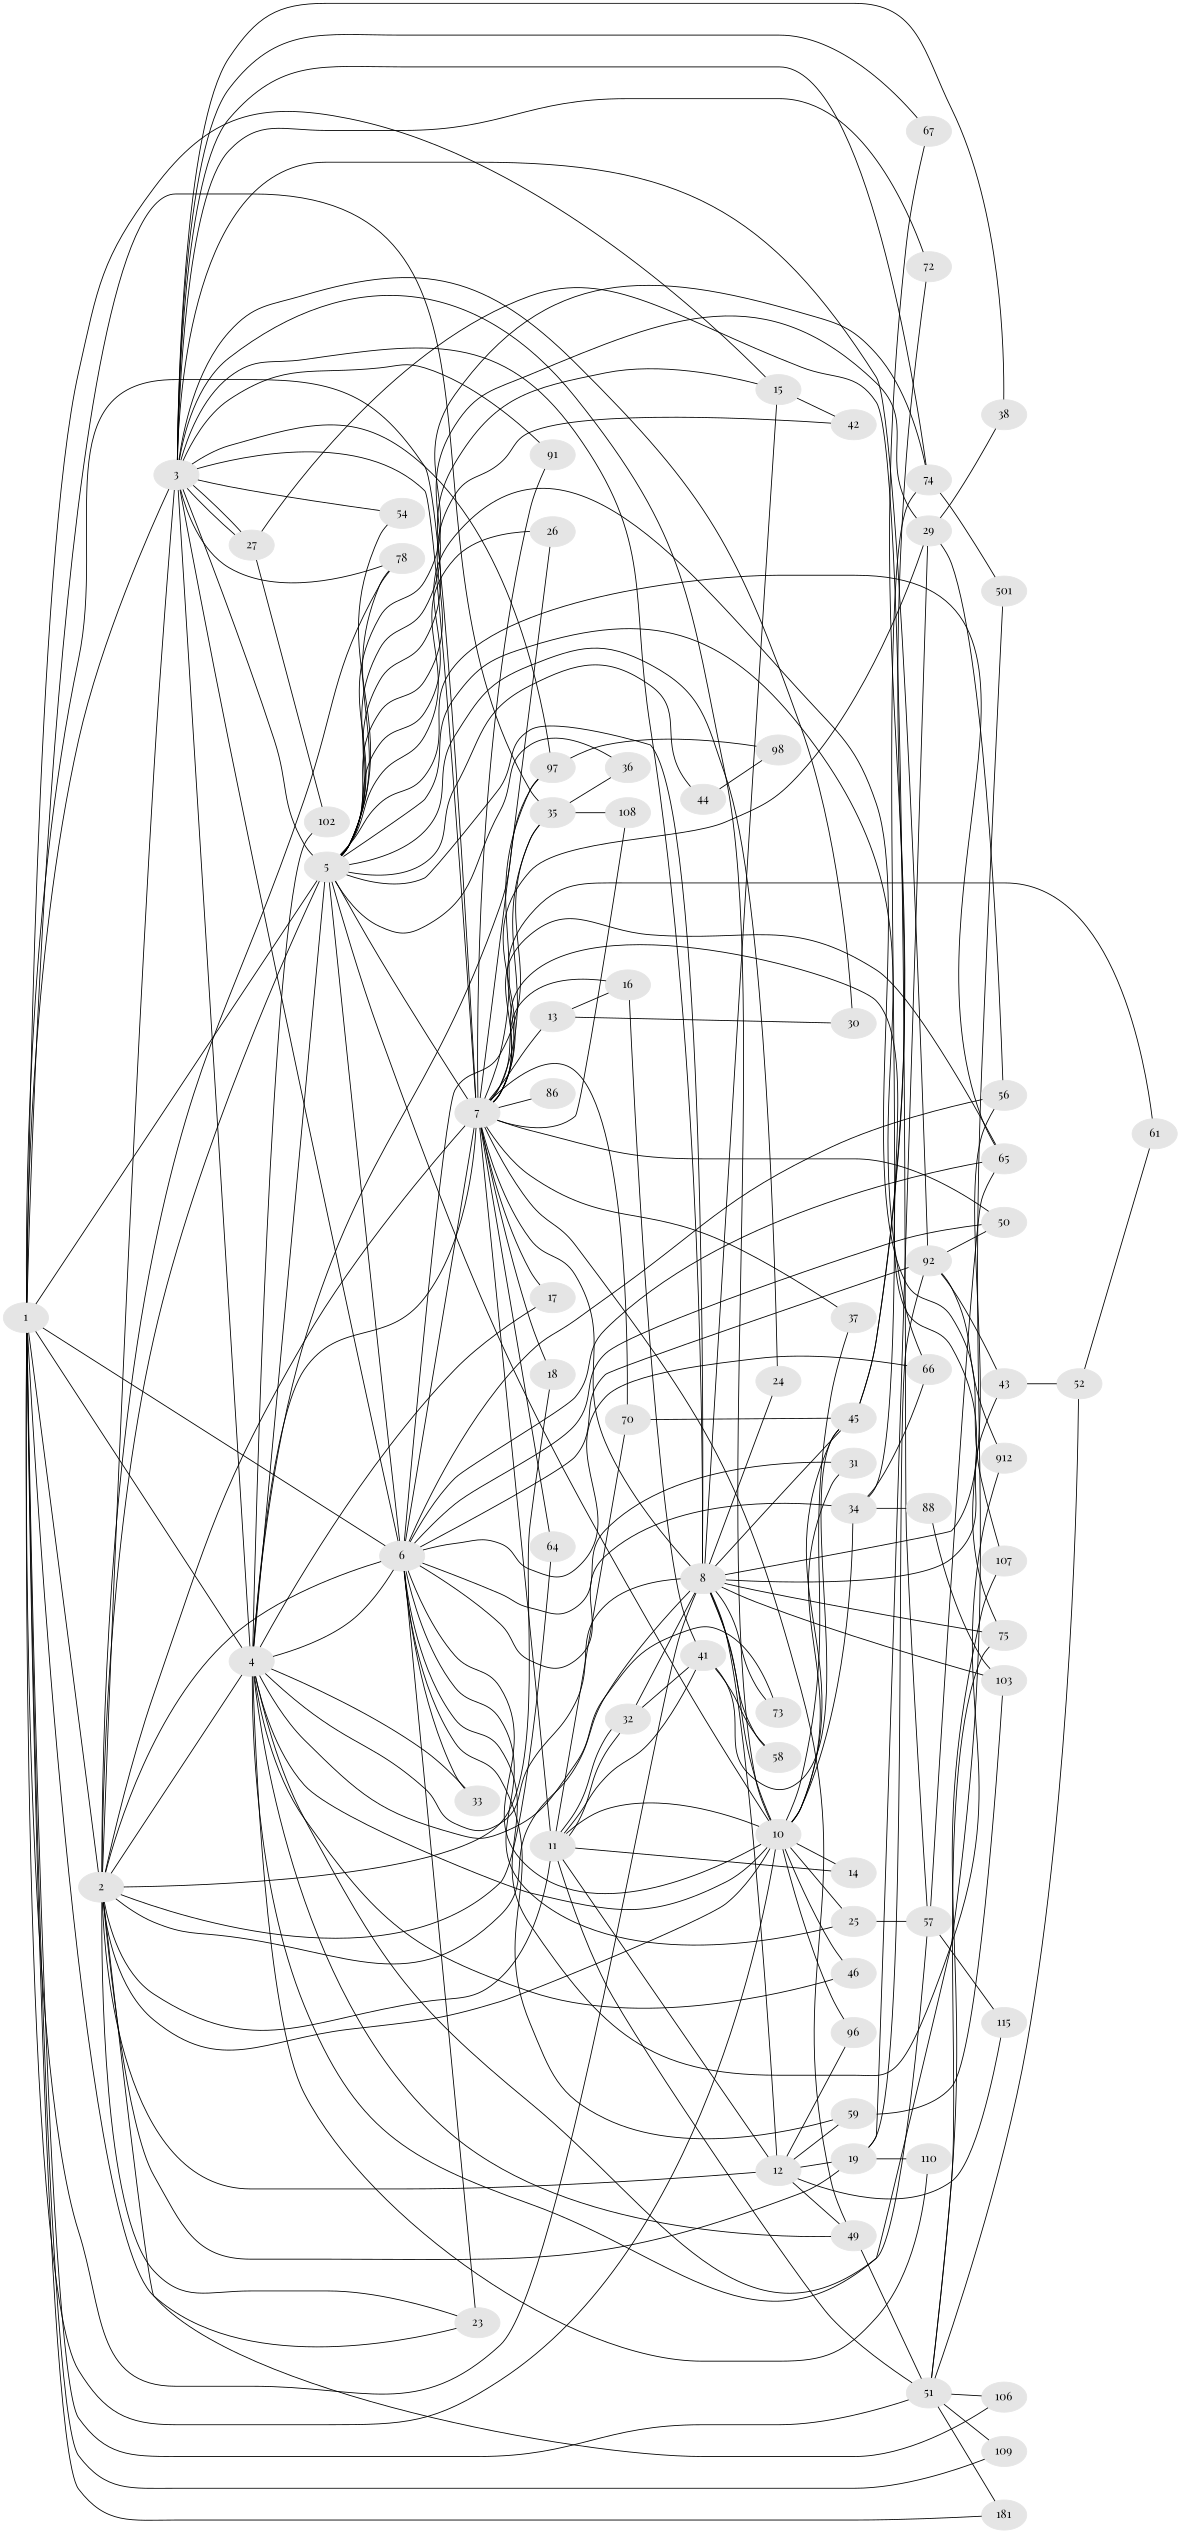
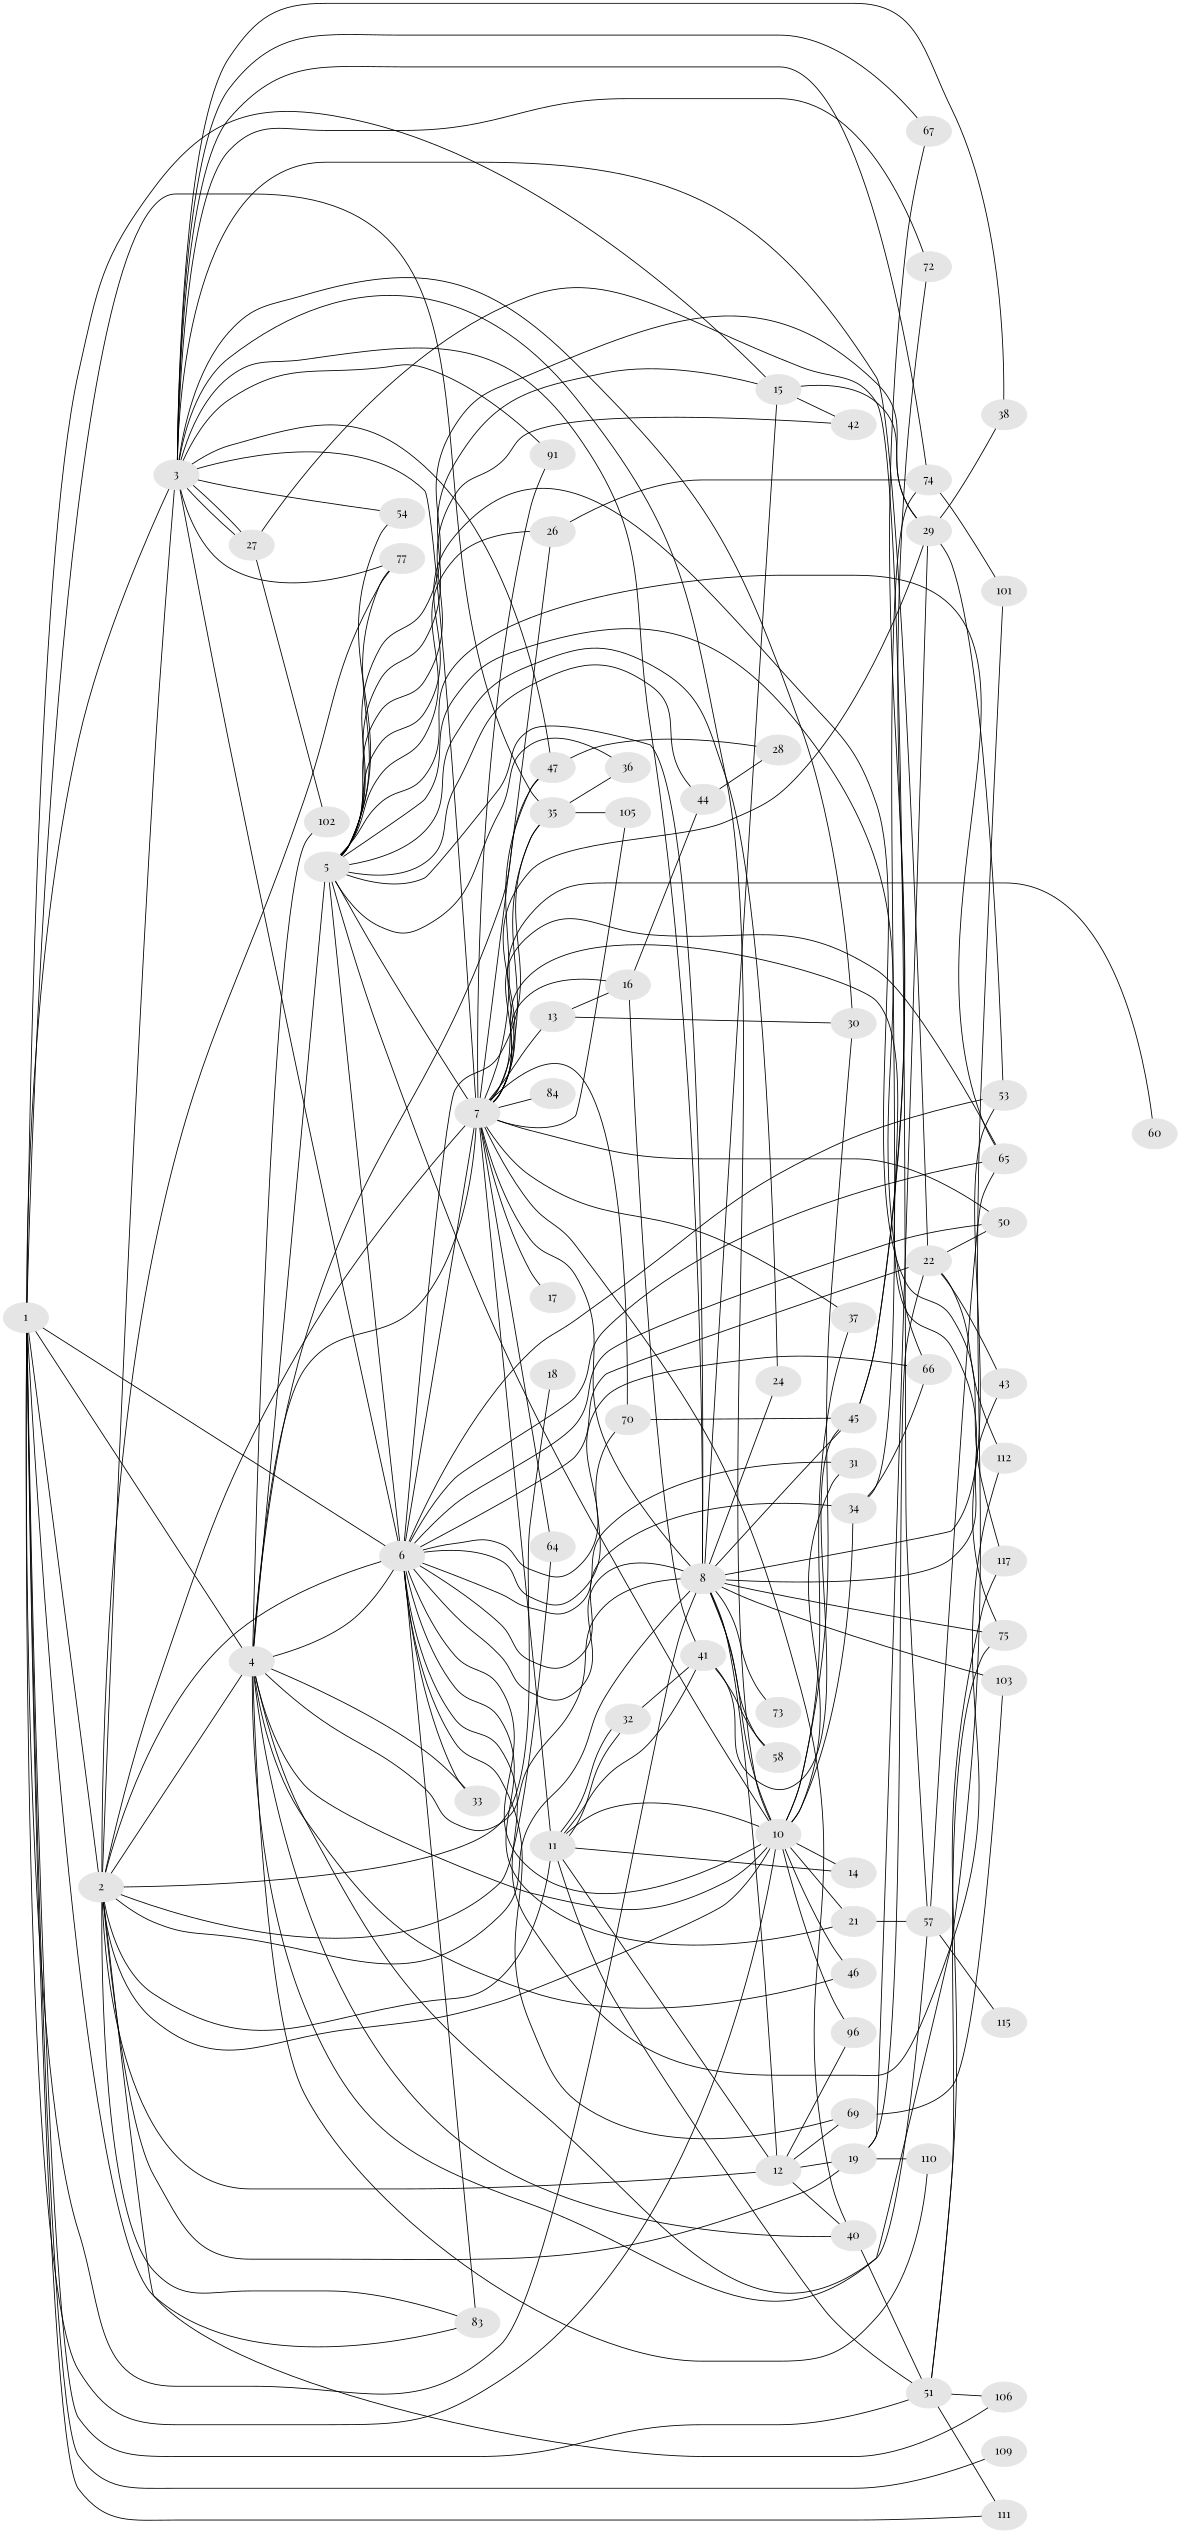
(468, 378) -> (734, 480)
(144, 385) -> none
none -> (861, 393)
(402, 559) -> (402, 559)
(1004, 591) -> (1004, 591)
(251, 672) -> none
(778, 750) -> (778, 750)
(553, 768) -> (553, 768)
(628, 813) -> (628, 813)
none -> (666, 892)
(214, 1068) -> none
(176, 1092) -> none
(553, 1094) -> (553, 1094)
(1004, 1095) -> (1004, 1095)
(1155, 1134) -> (1155, 1134)
(509, 1245) -> none
(929, 1261) -> (929, 1261)
(149, 1363) -> none
(1079, 1384) -> none
(1004, 1458) -> (1004, 1458)
(372, 1470) -> none
(929, 1508) -> none
(807, 1545) -> (827, 1372)
(1004, 1561) -> (1004, 1561)
(597, 1593) -> (576, 1596)
(668, 1643) -> (572, 1695)
(498, 1834) -> none
(854, 1921) -> (854, 1921)
(854, 2114) -> (854, 2114)
(942, 2187) -> none
(854, 2236) -> (854, 2236)
(477, 2323) -> (477, 2323)
(970, 2425) -> none
(1004, 2515) -> (1004, 2515)
